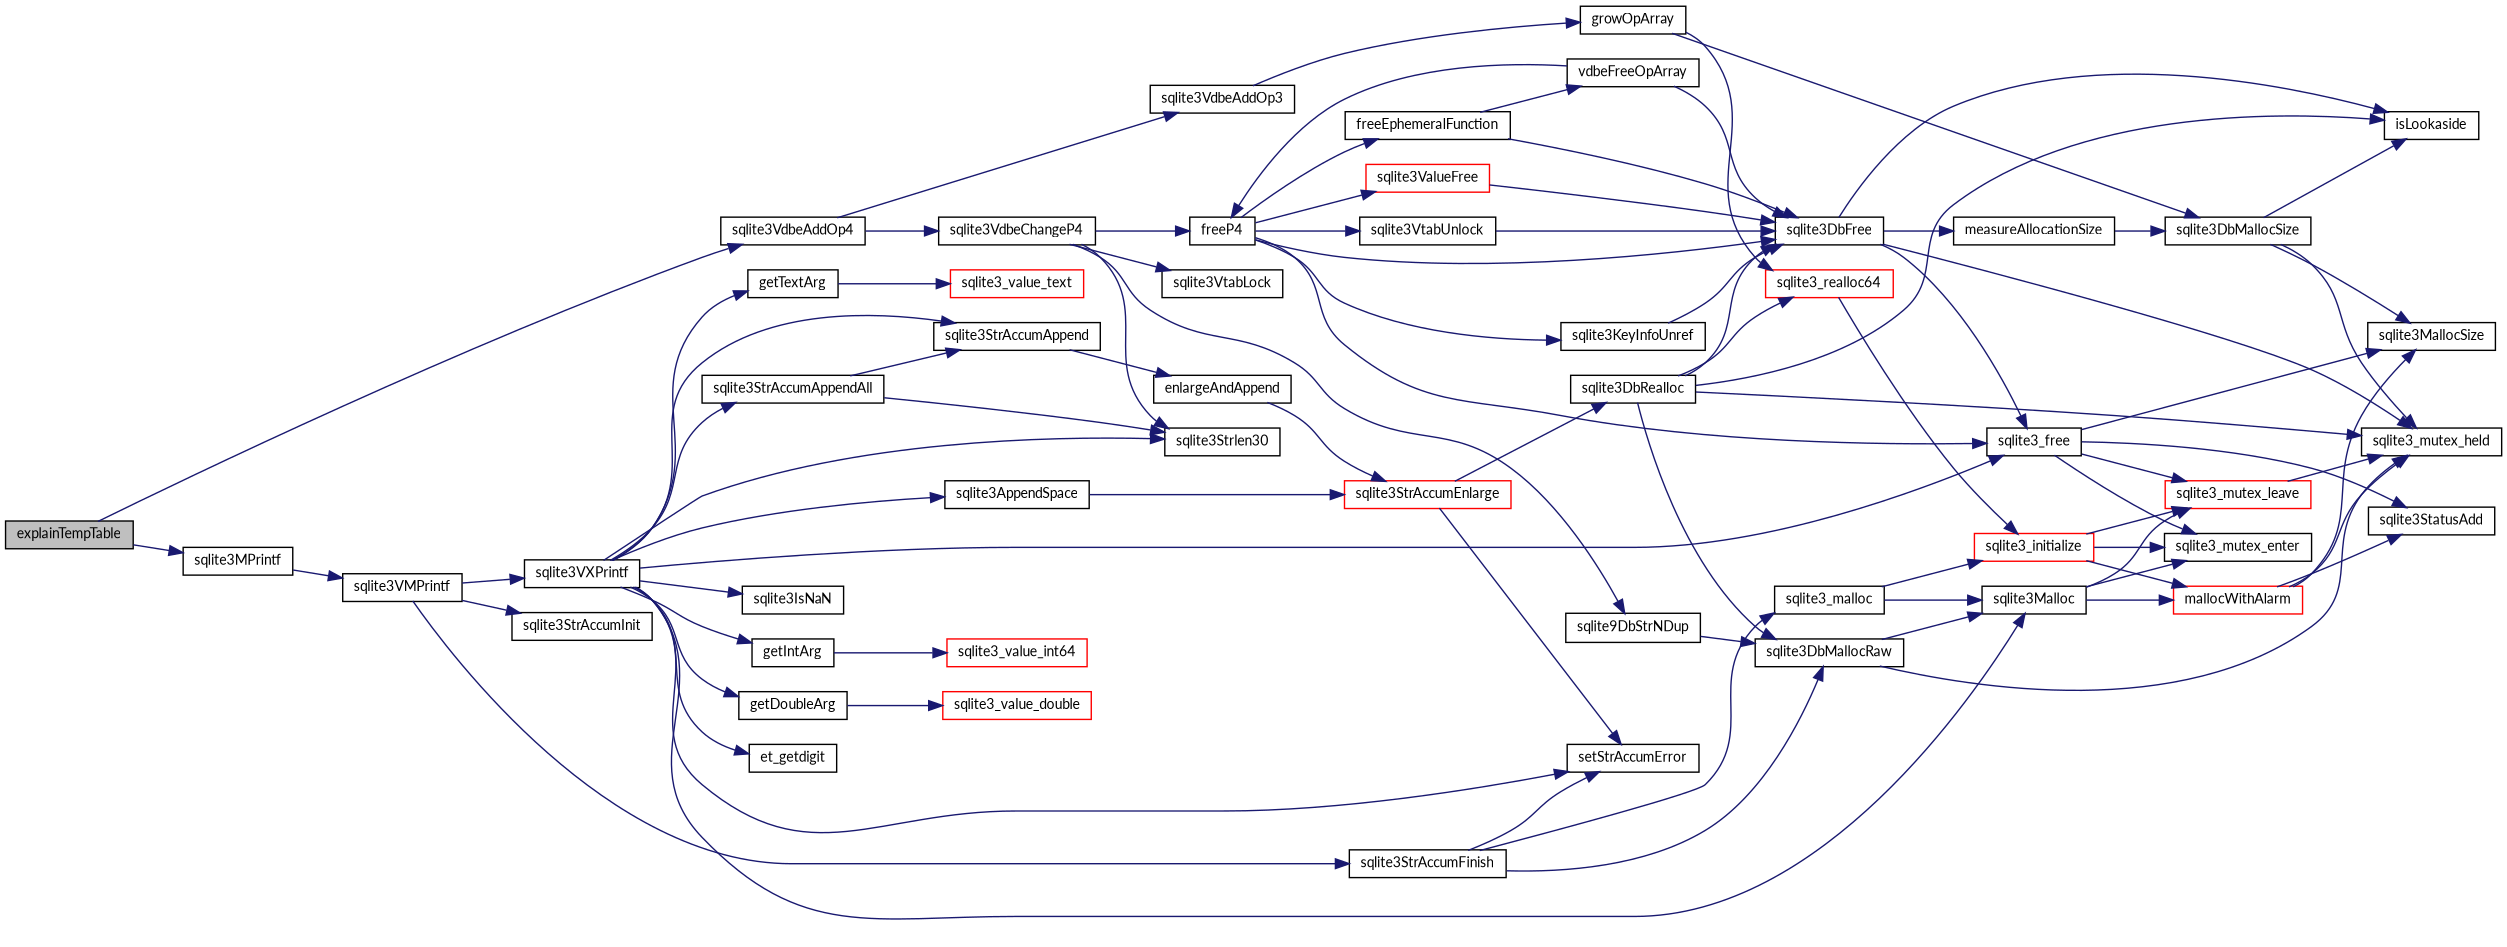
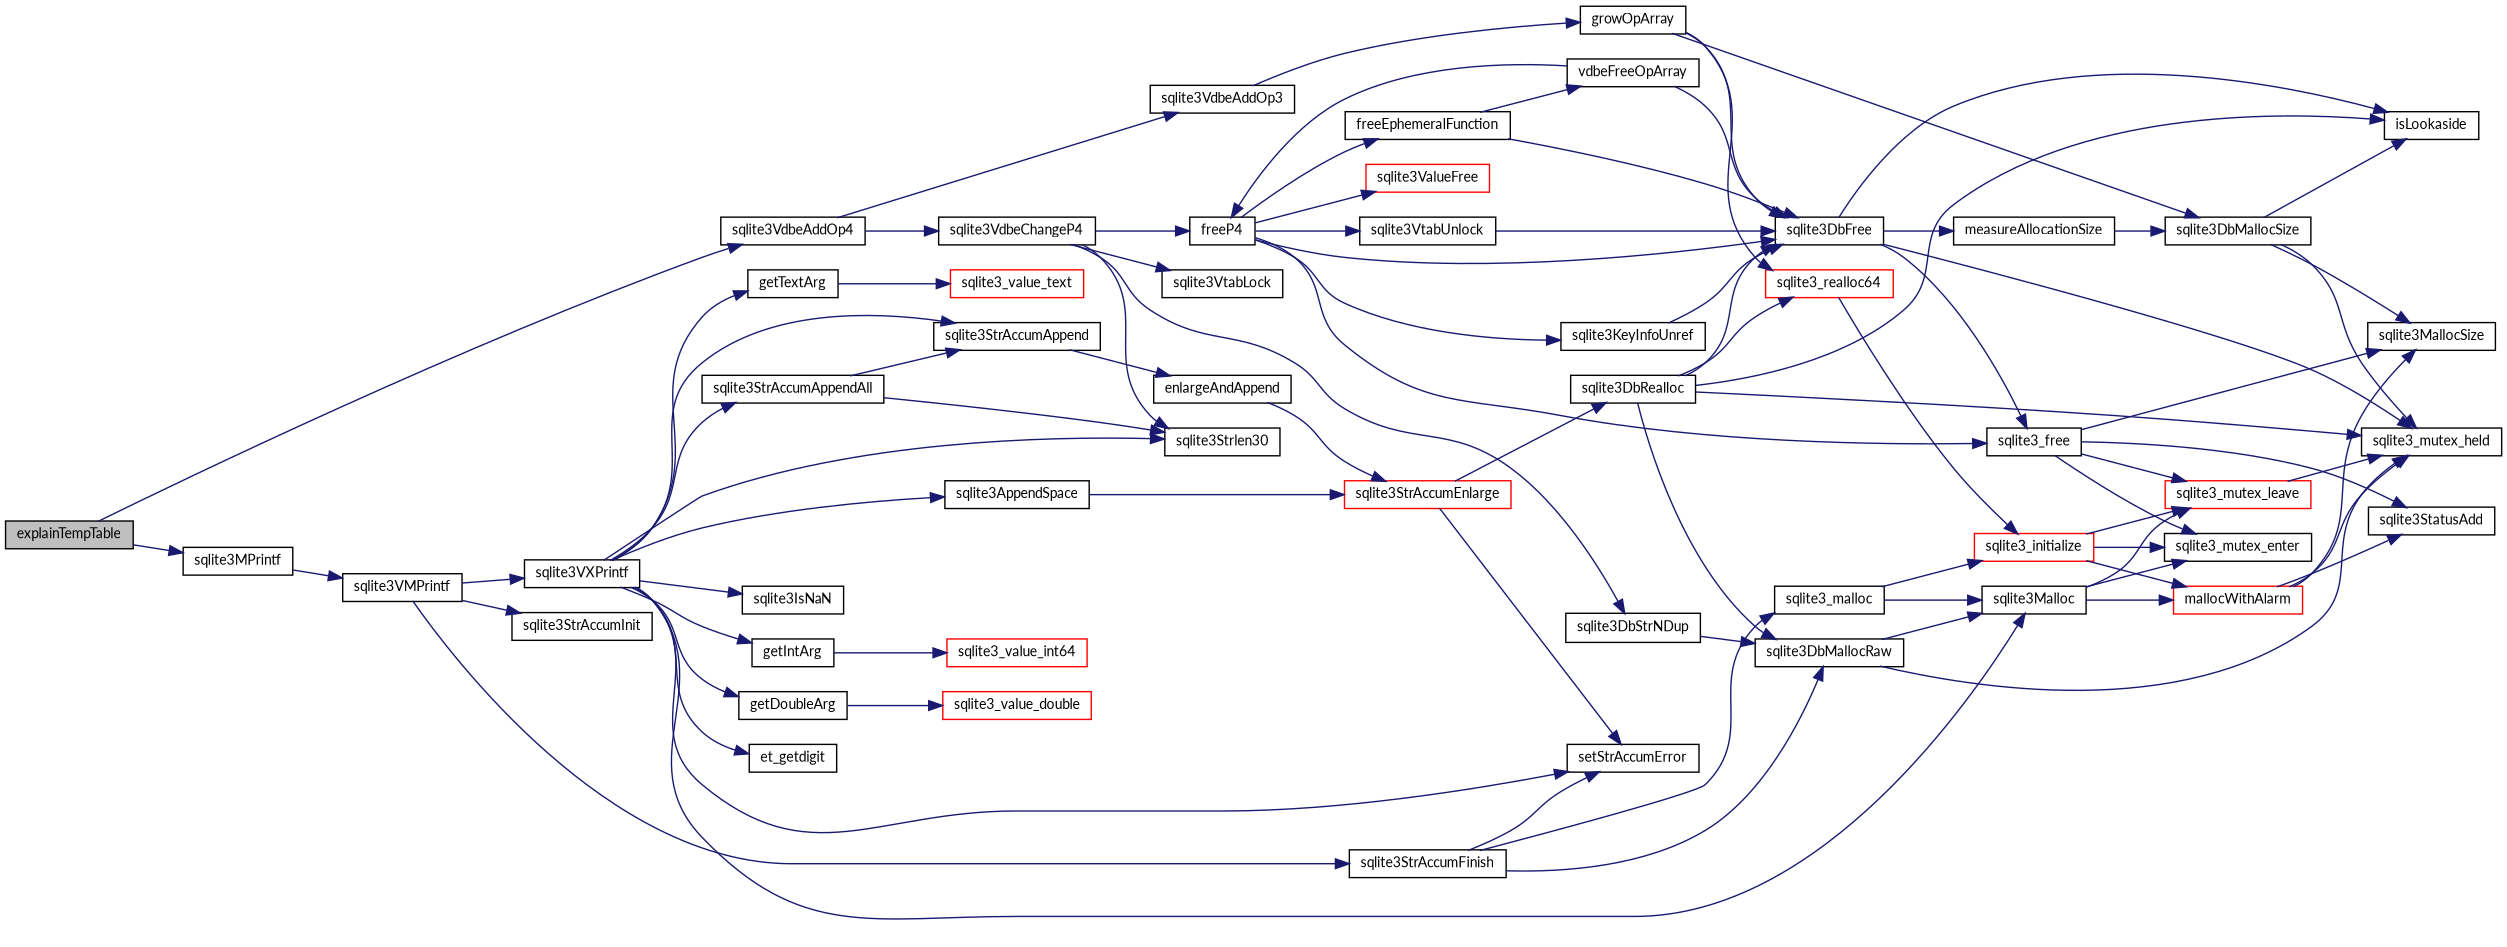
(1625, 201) -> (1731, 120)
(1321, 547) -> none
(1633, 628) -> (1633, 628)
